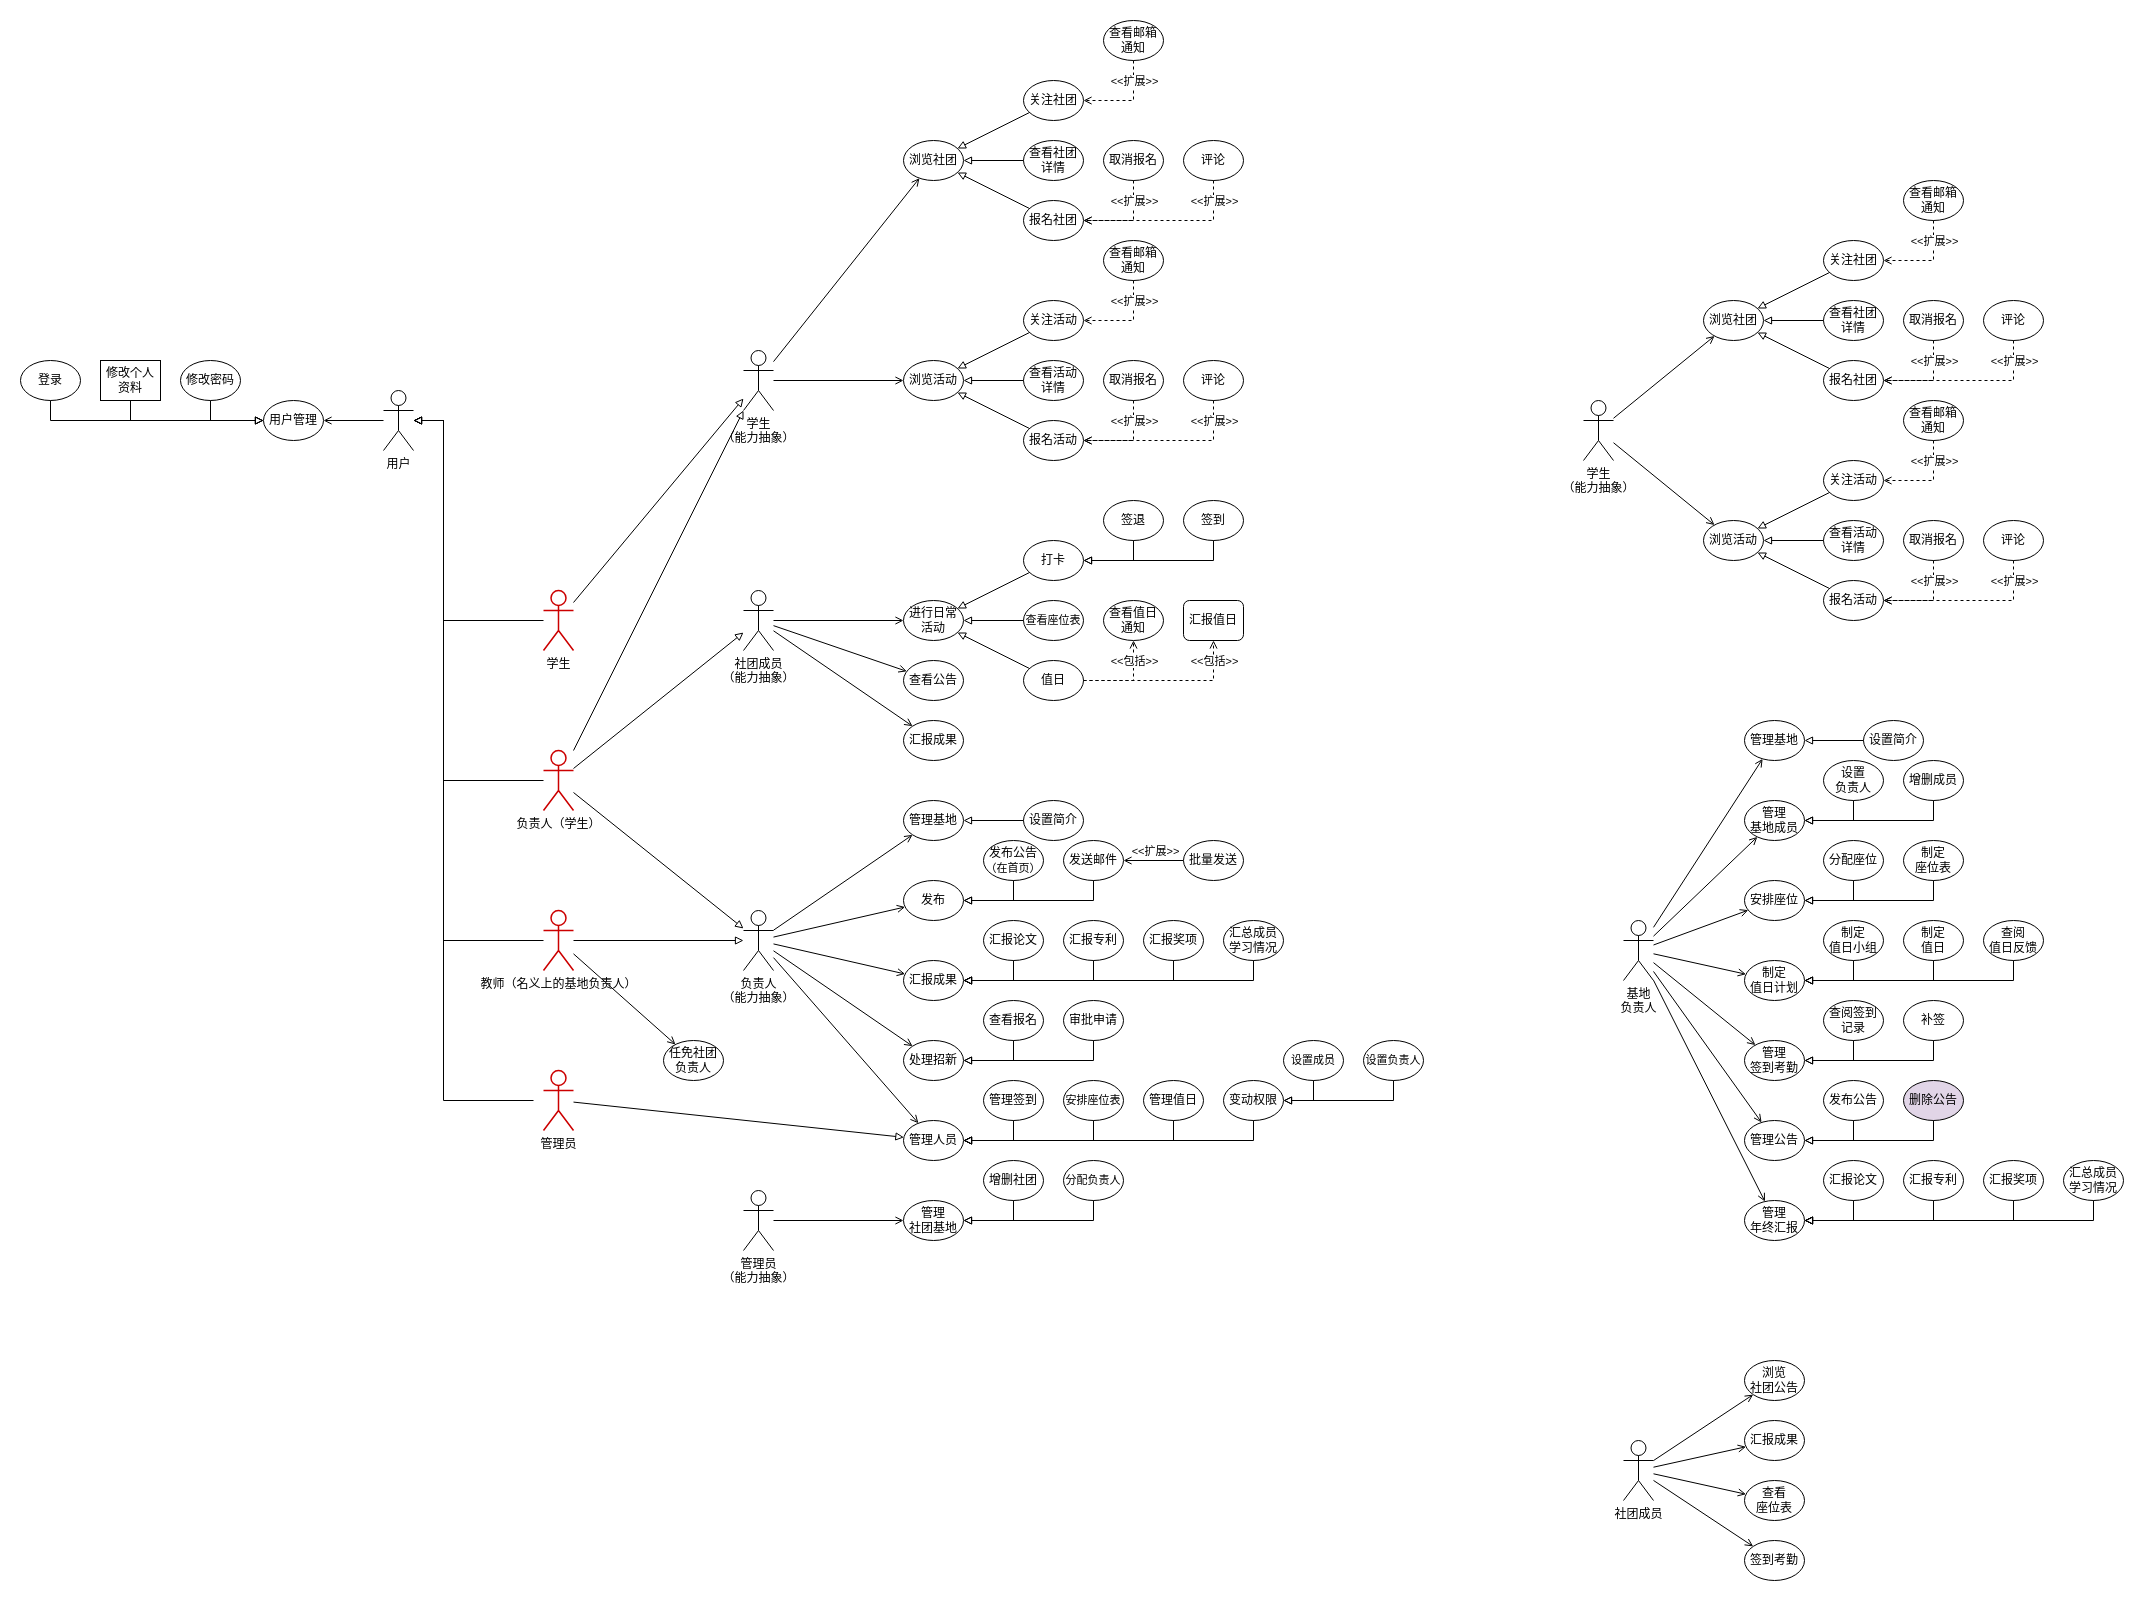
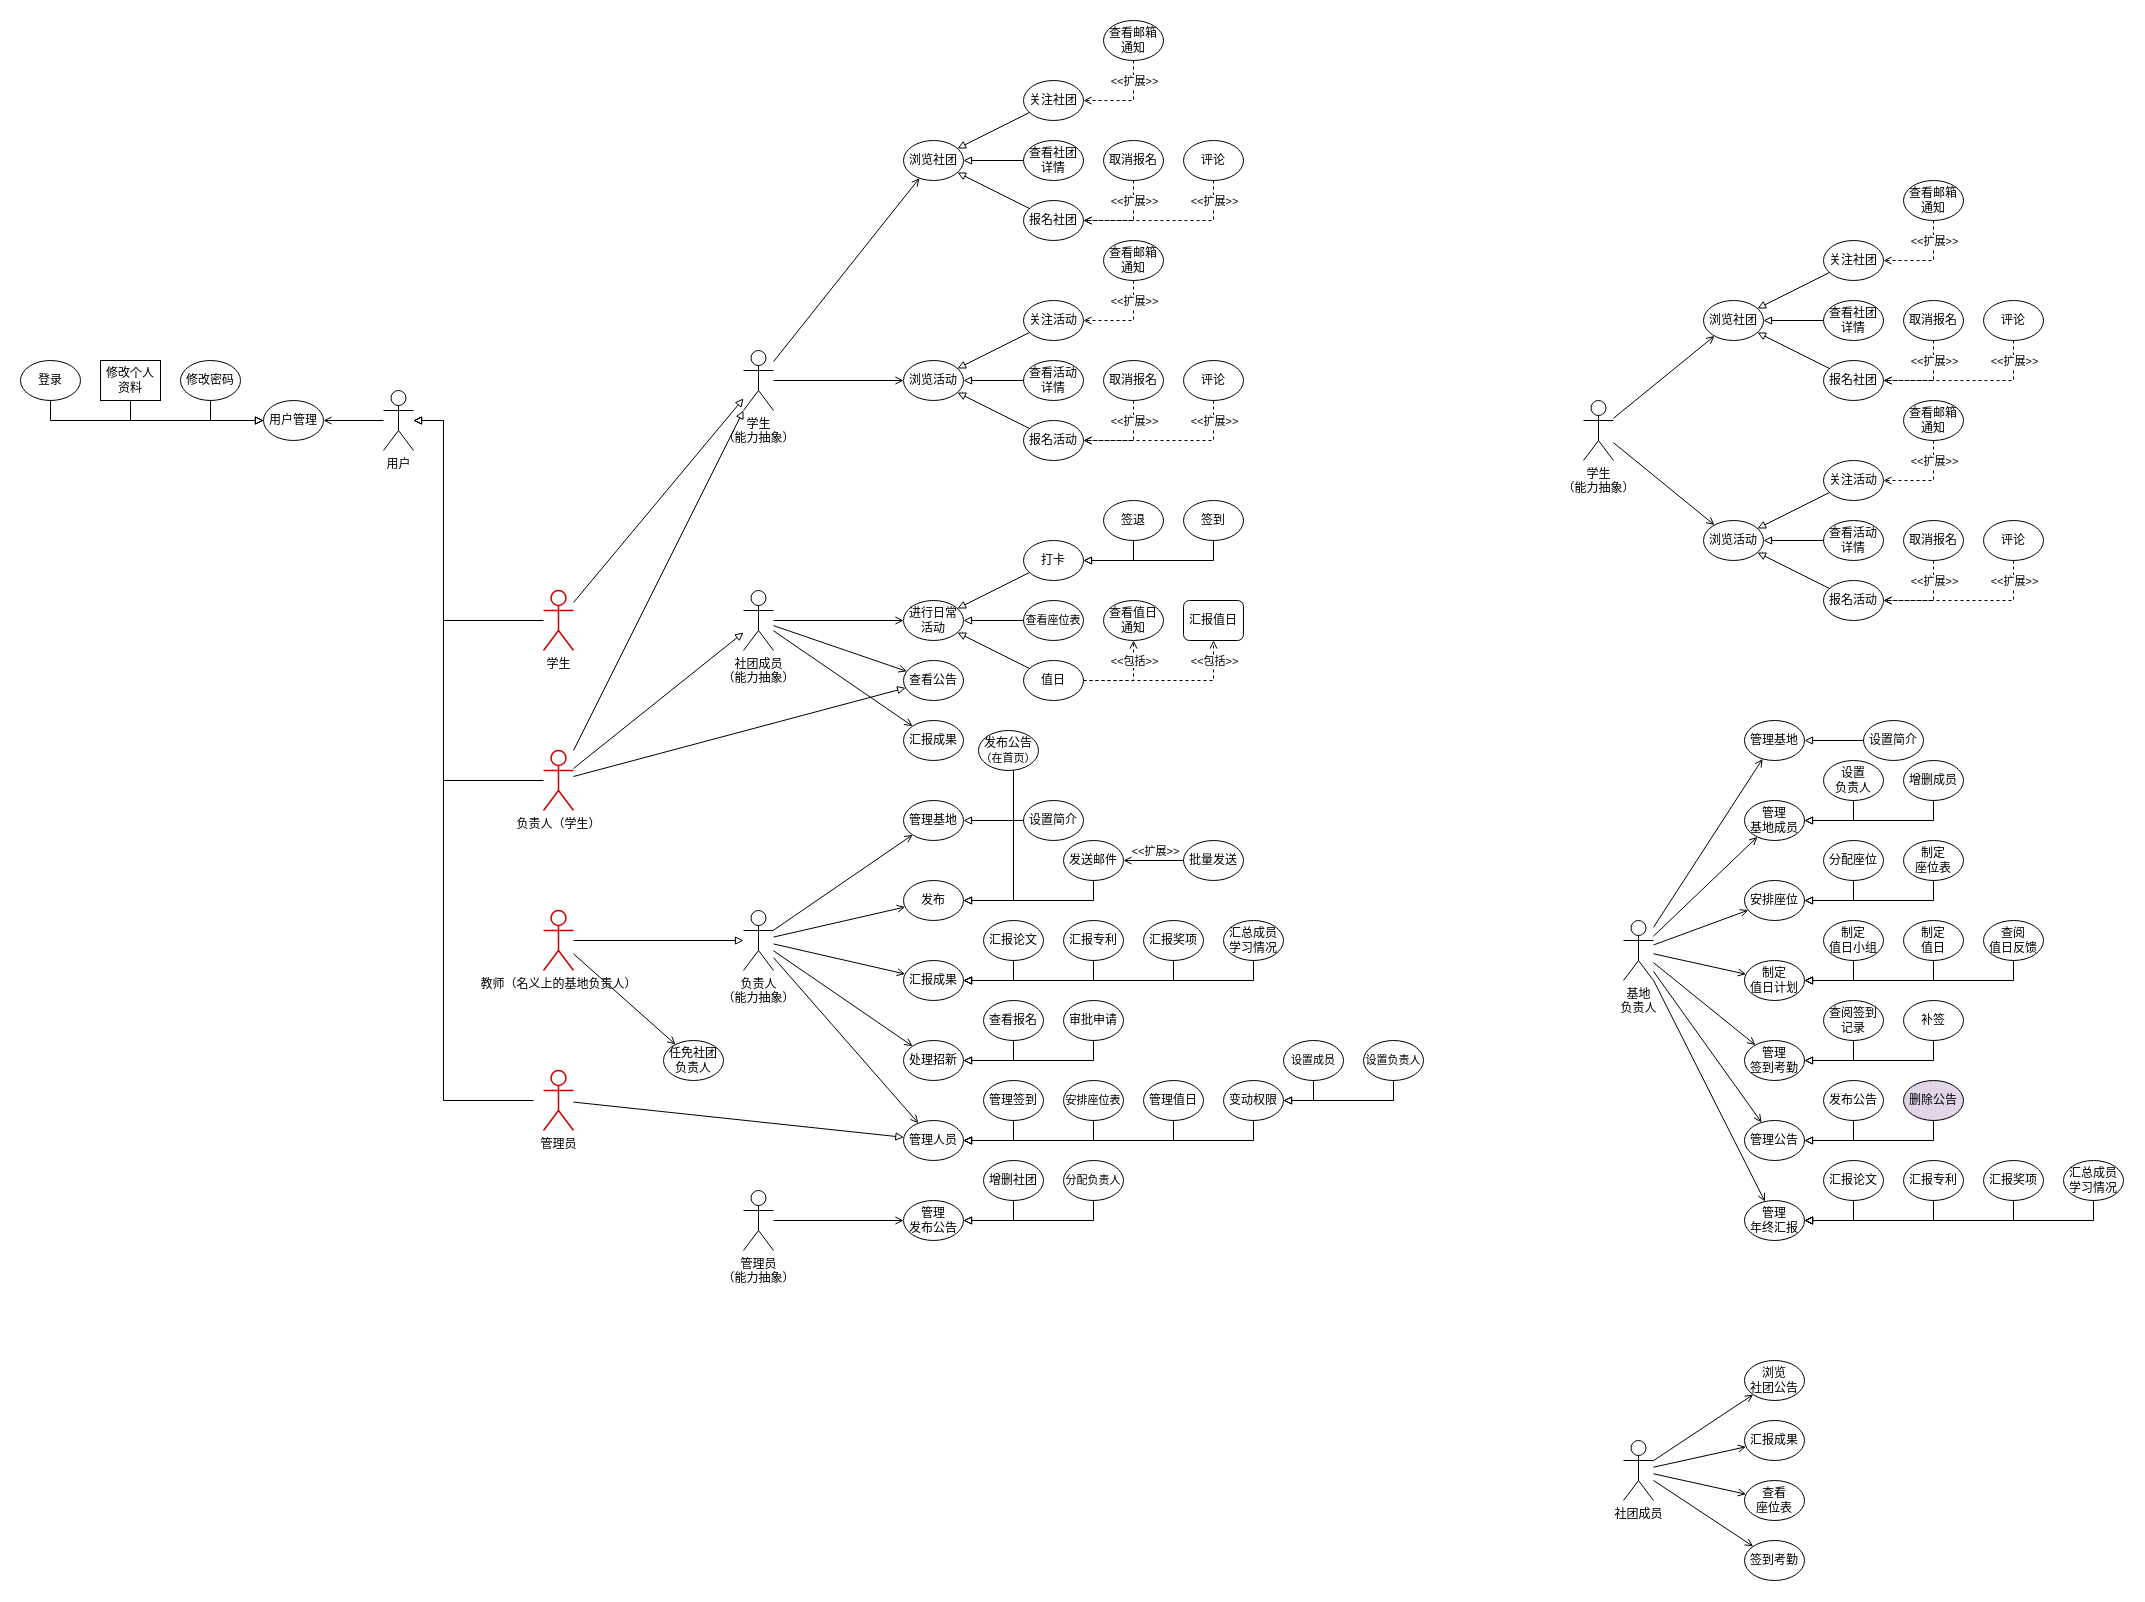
(655, 858) -> (735, 733)
(1014, 861) -> (1009, 751)
(495, 941) -> none
(934, 1221) -> (934, 1221)
